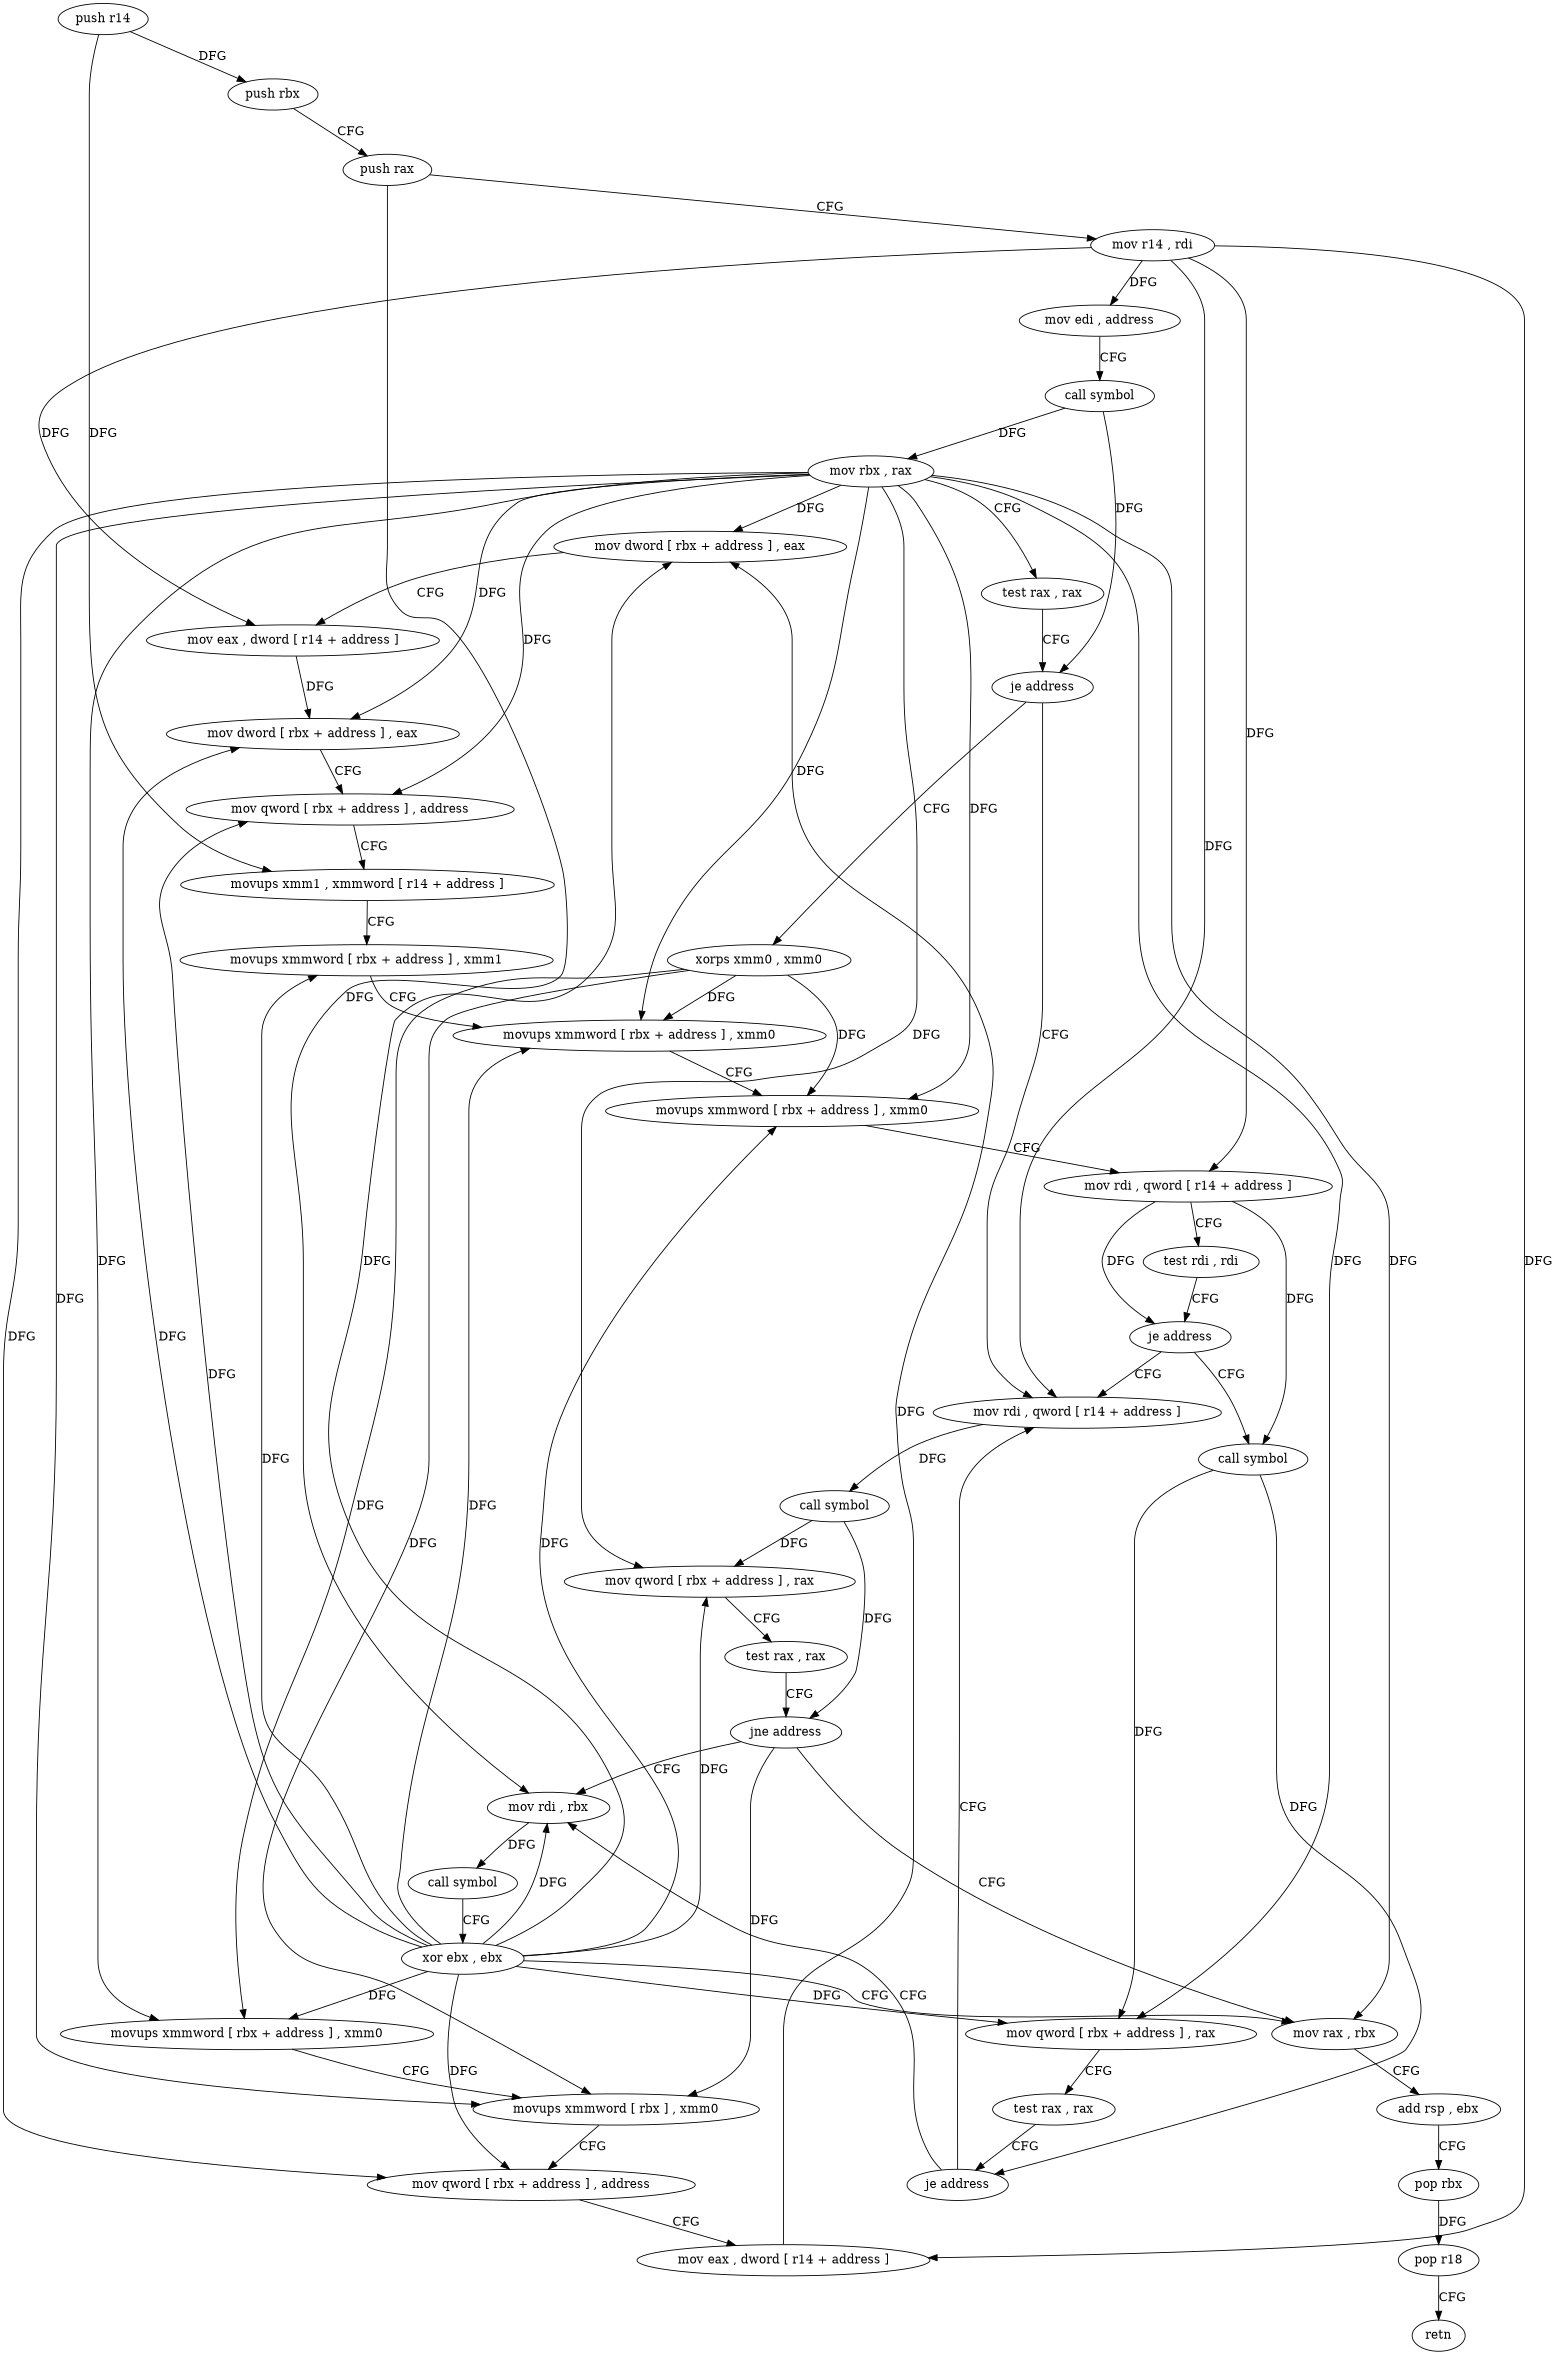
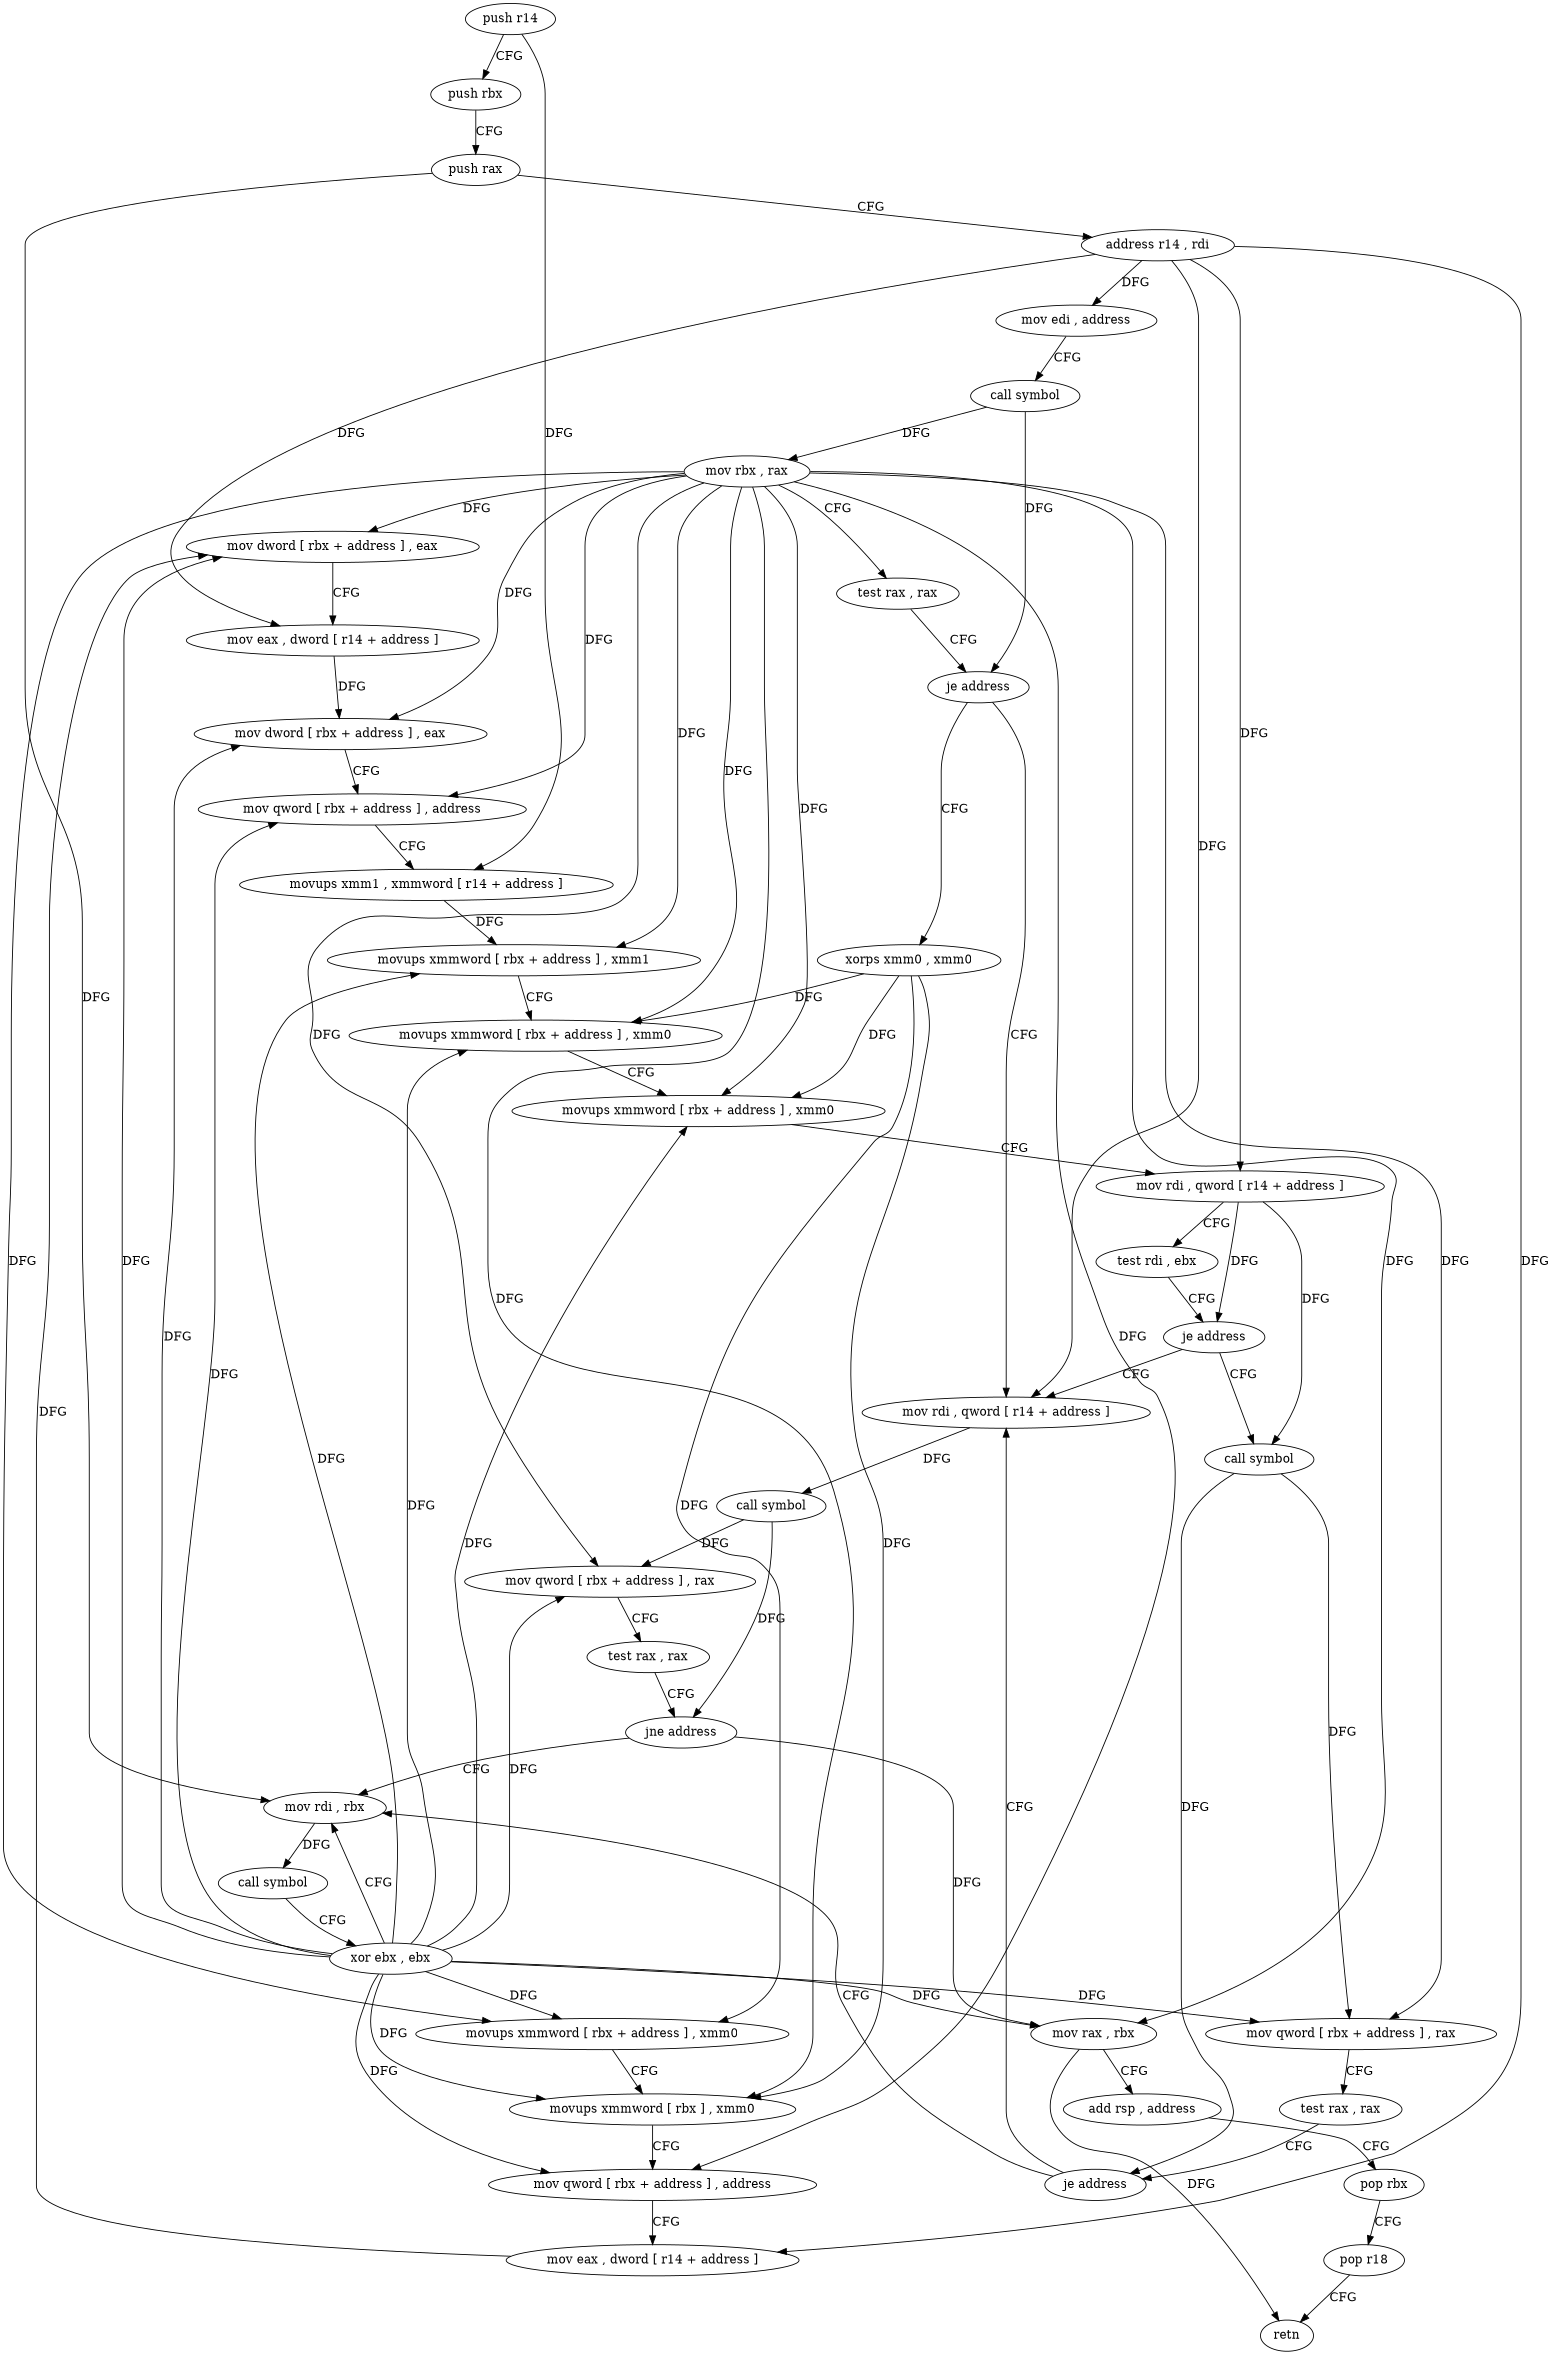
(213, 57) -> (510, 57)
(1153, 245) -> (1158, 245)
none -> (678, 719)
(381, 923) -> (490, 923)
(1201, 1262) -> (1157, 1262)
(553, 1883) -> (379, 1883)
(992, 1883) -> (968, 1883)
(751, 1921) -> (417, 2072)
(875, 1996) -> (927, 1996)
(1439, 2109) -> (1142, 2109)
none -> (1142, 2162)
(1453, 2223) -> (1388, 2223)
